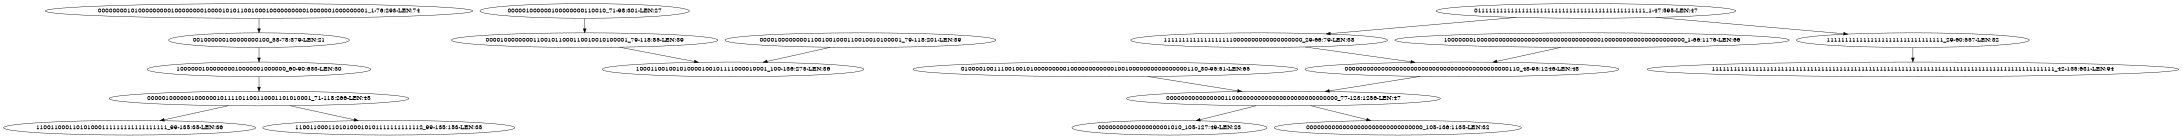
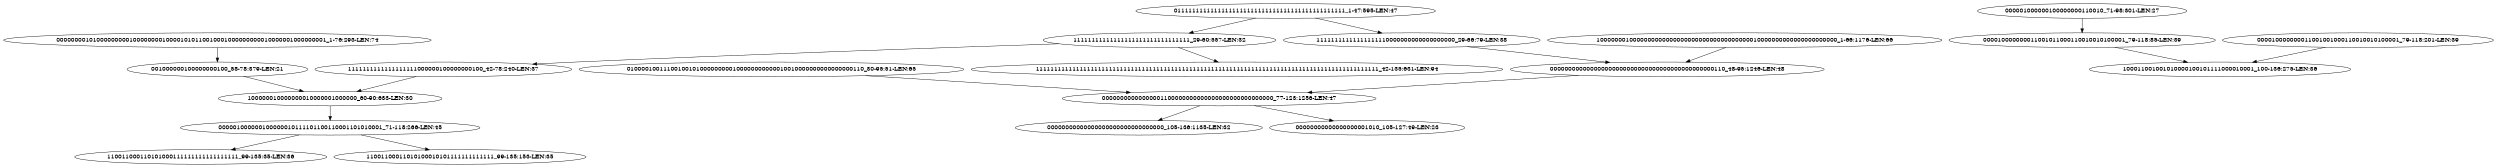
none -> (443, 69)
(389, 128) -> (460, 157)
